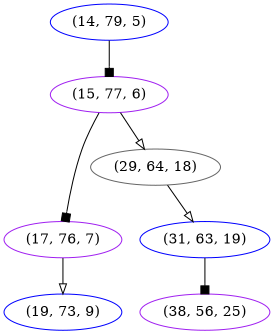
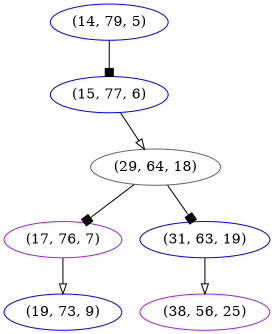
(109, 95) -> (109, 95)
(78, 161) -> (113, 200)
(177, 199) -> (177, 199)
(205, 271) -> (205, 271)
